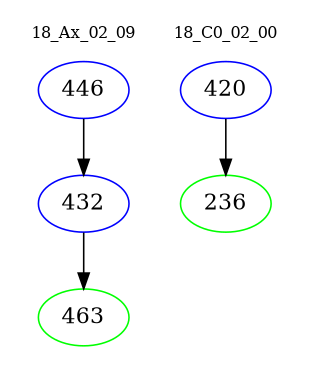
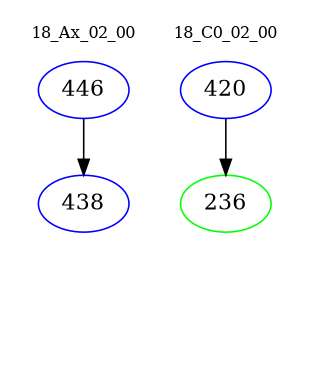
(84, 34) -> (84, 34)
(84, 204) -> (84, 204)
(84, 317) -> none
